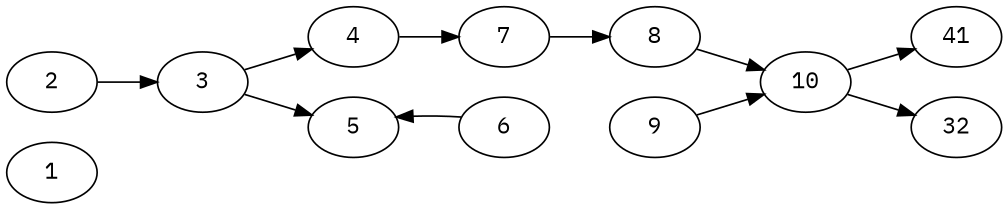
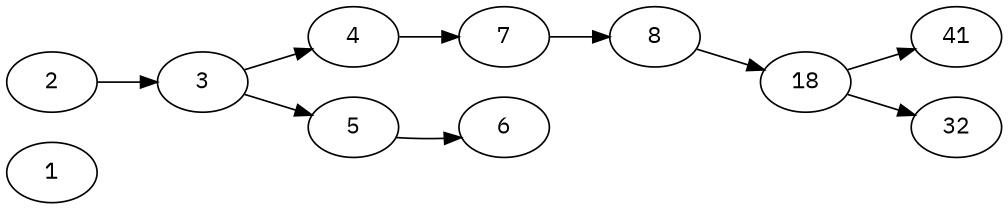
(806, 82) -> (806, 82)
(437, 116) -> (420, 139)
(655, 127) -> none
